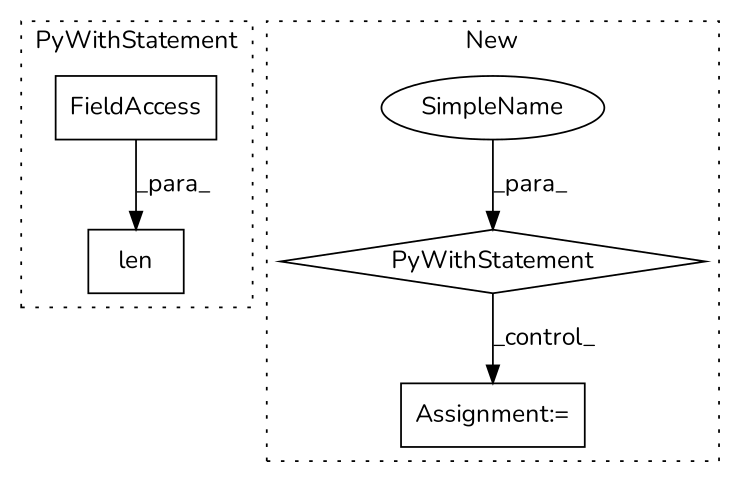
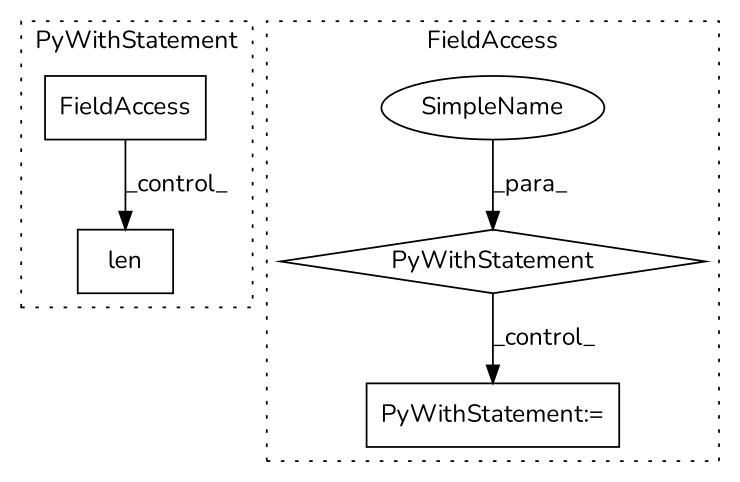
(493, 42) -> (493, 42)
(174, 185) -> (177, 185)
(493, 415) -> (493, 415)
